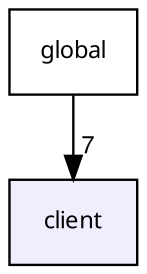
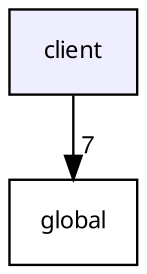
(73, 126) -> (73, 126)
